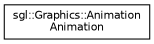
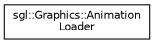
(77, 22) -> (77, 22)
